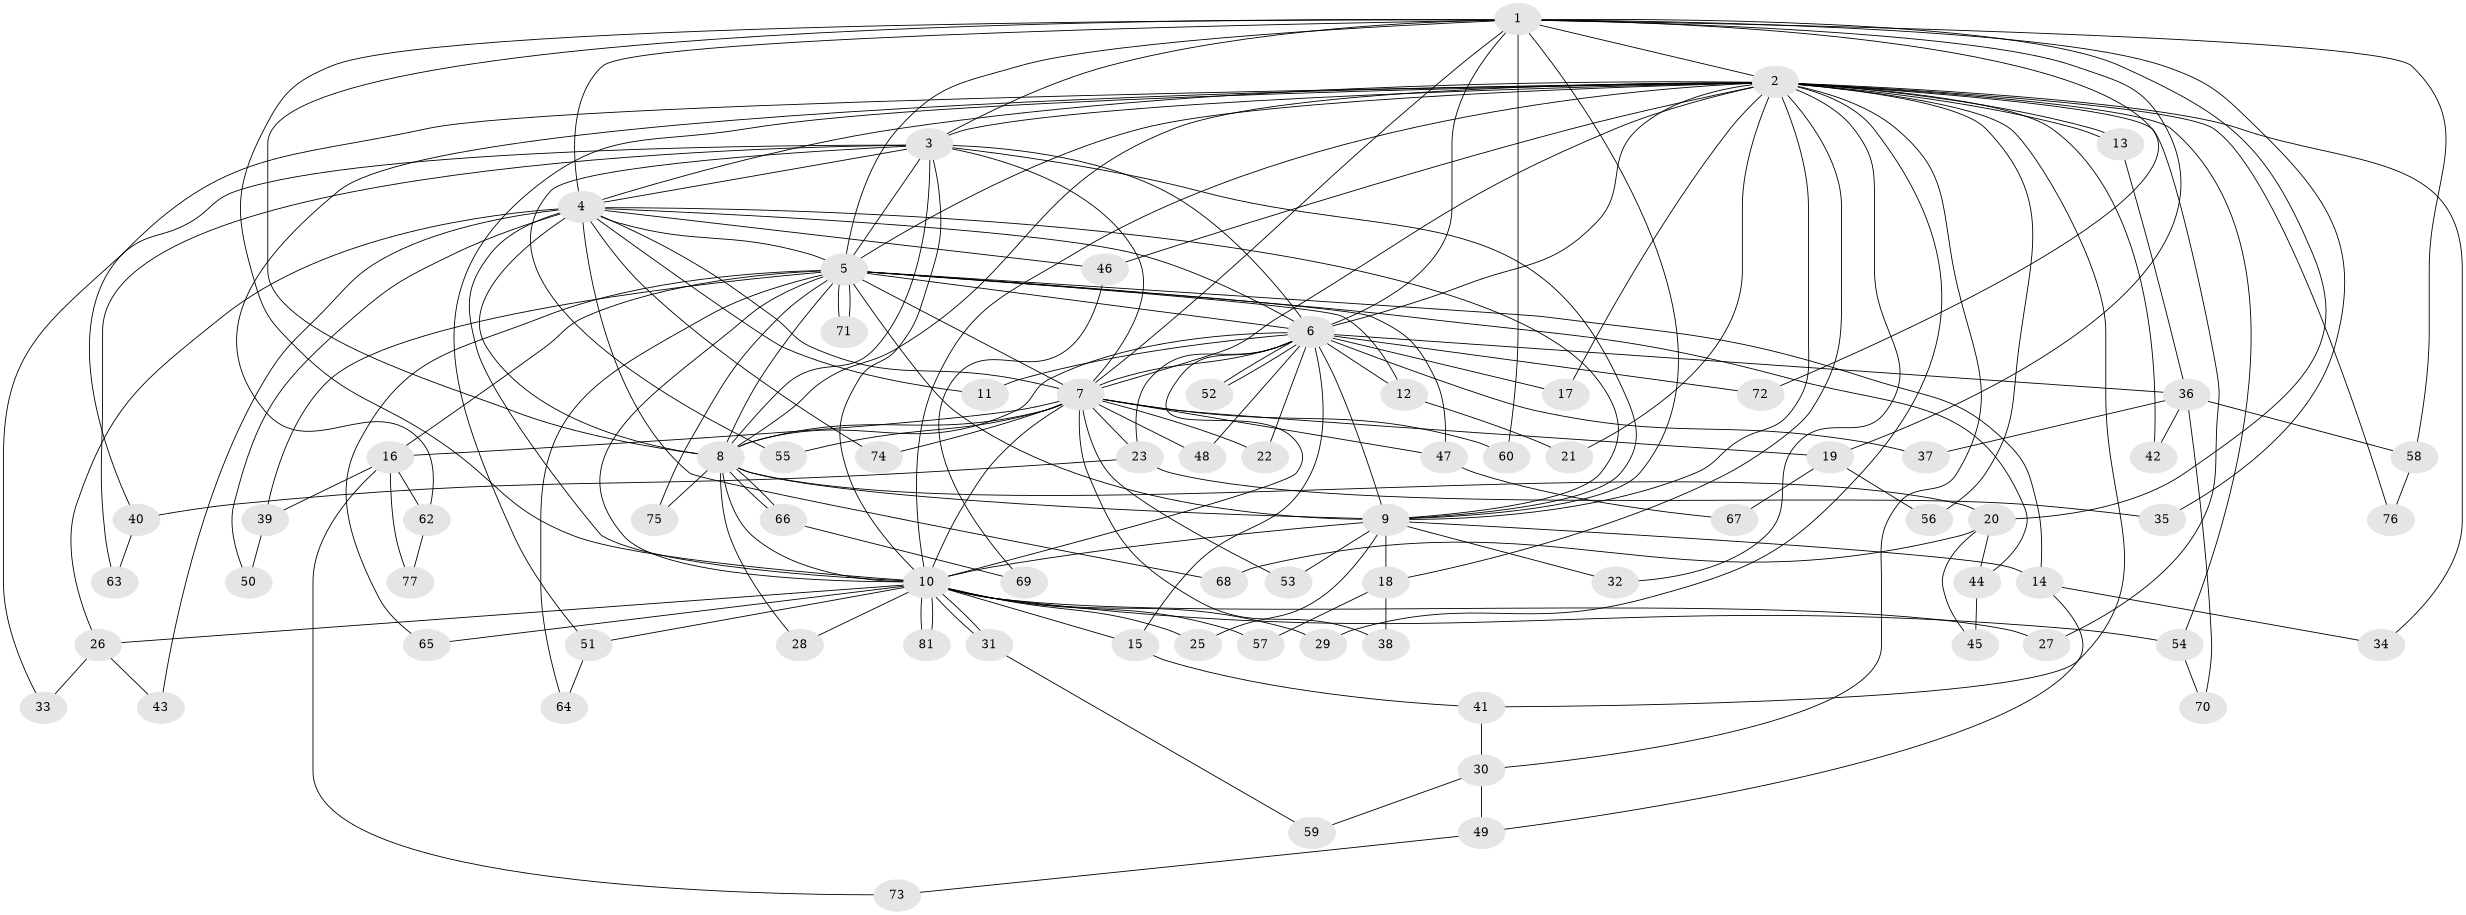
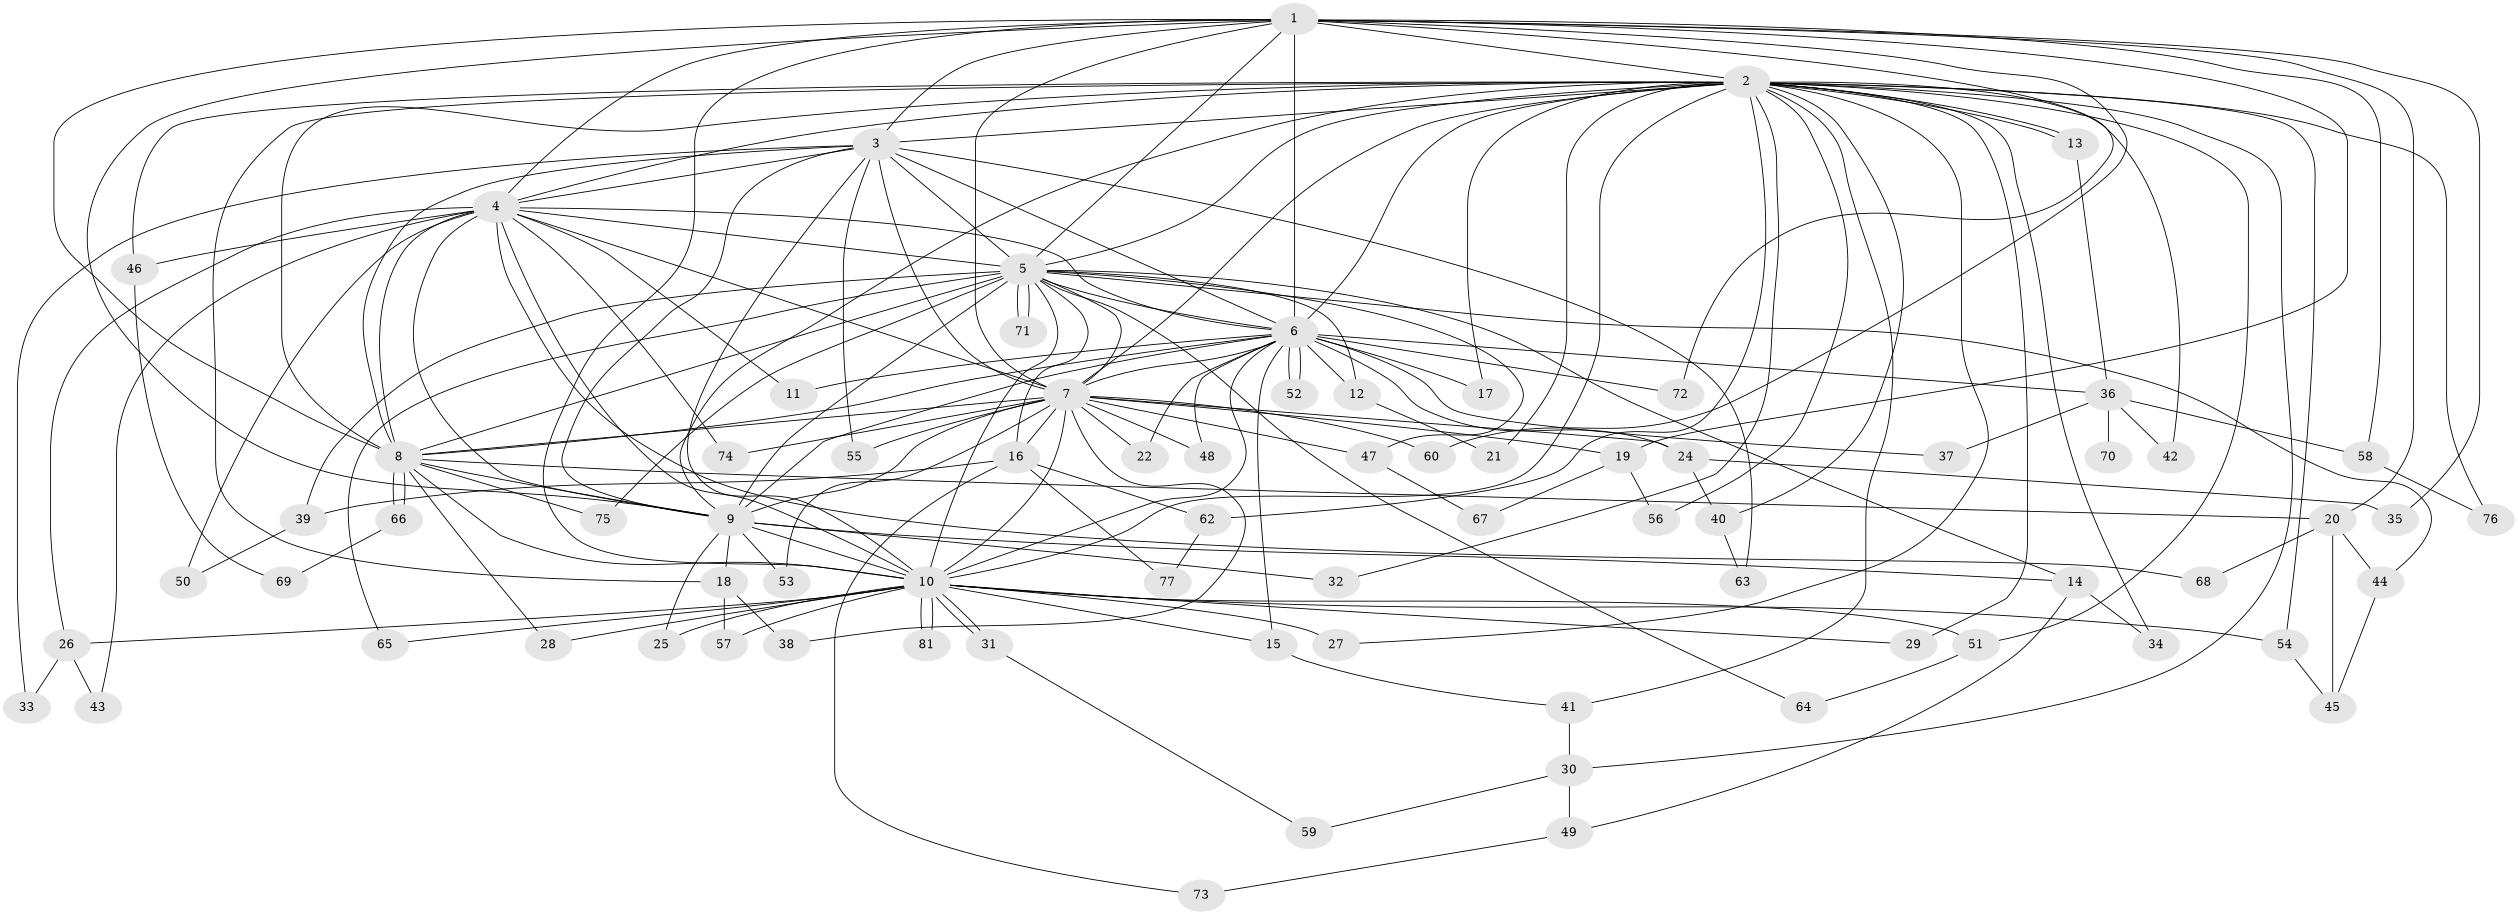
(1140, 457) -> (1686, 457)
none -> (901, 462)
(2191, 676) -> (2309, 676)
